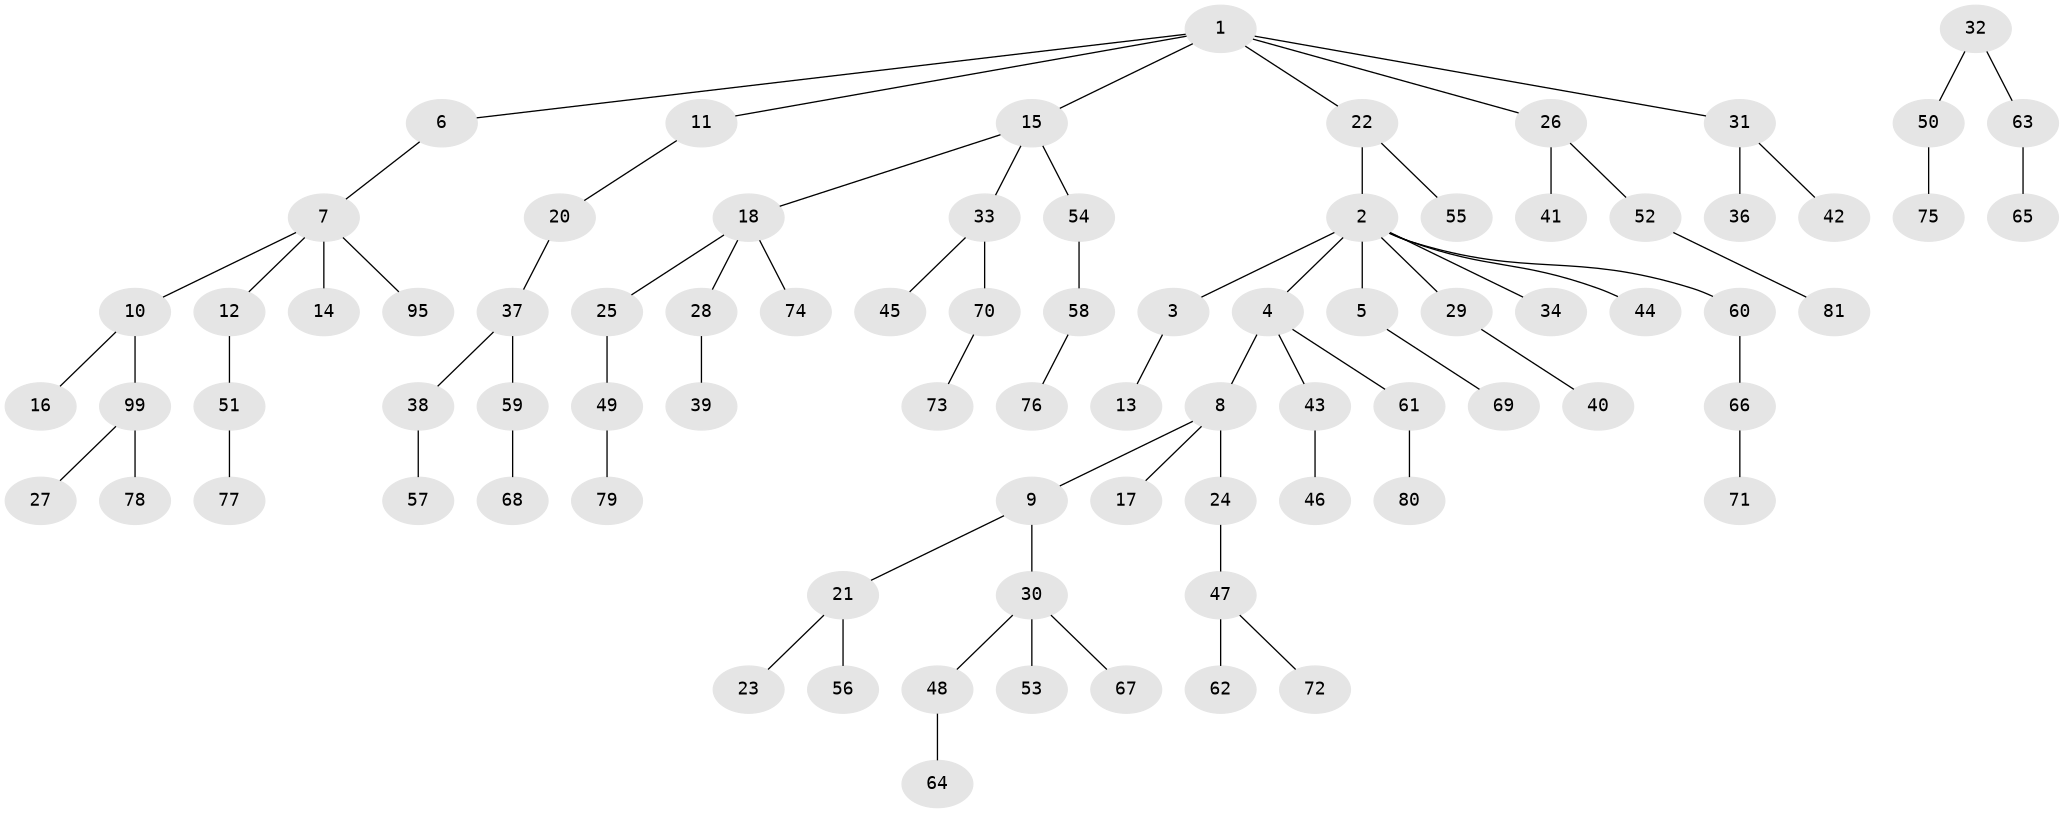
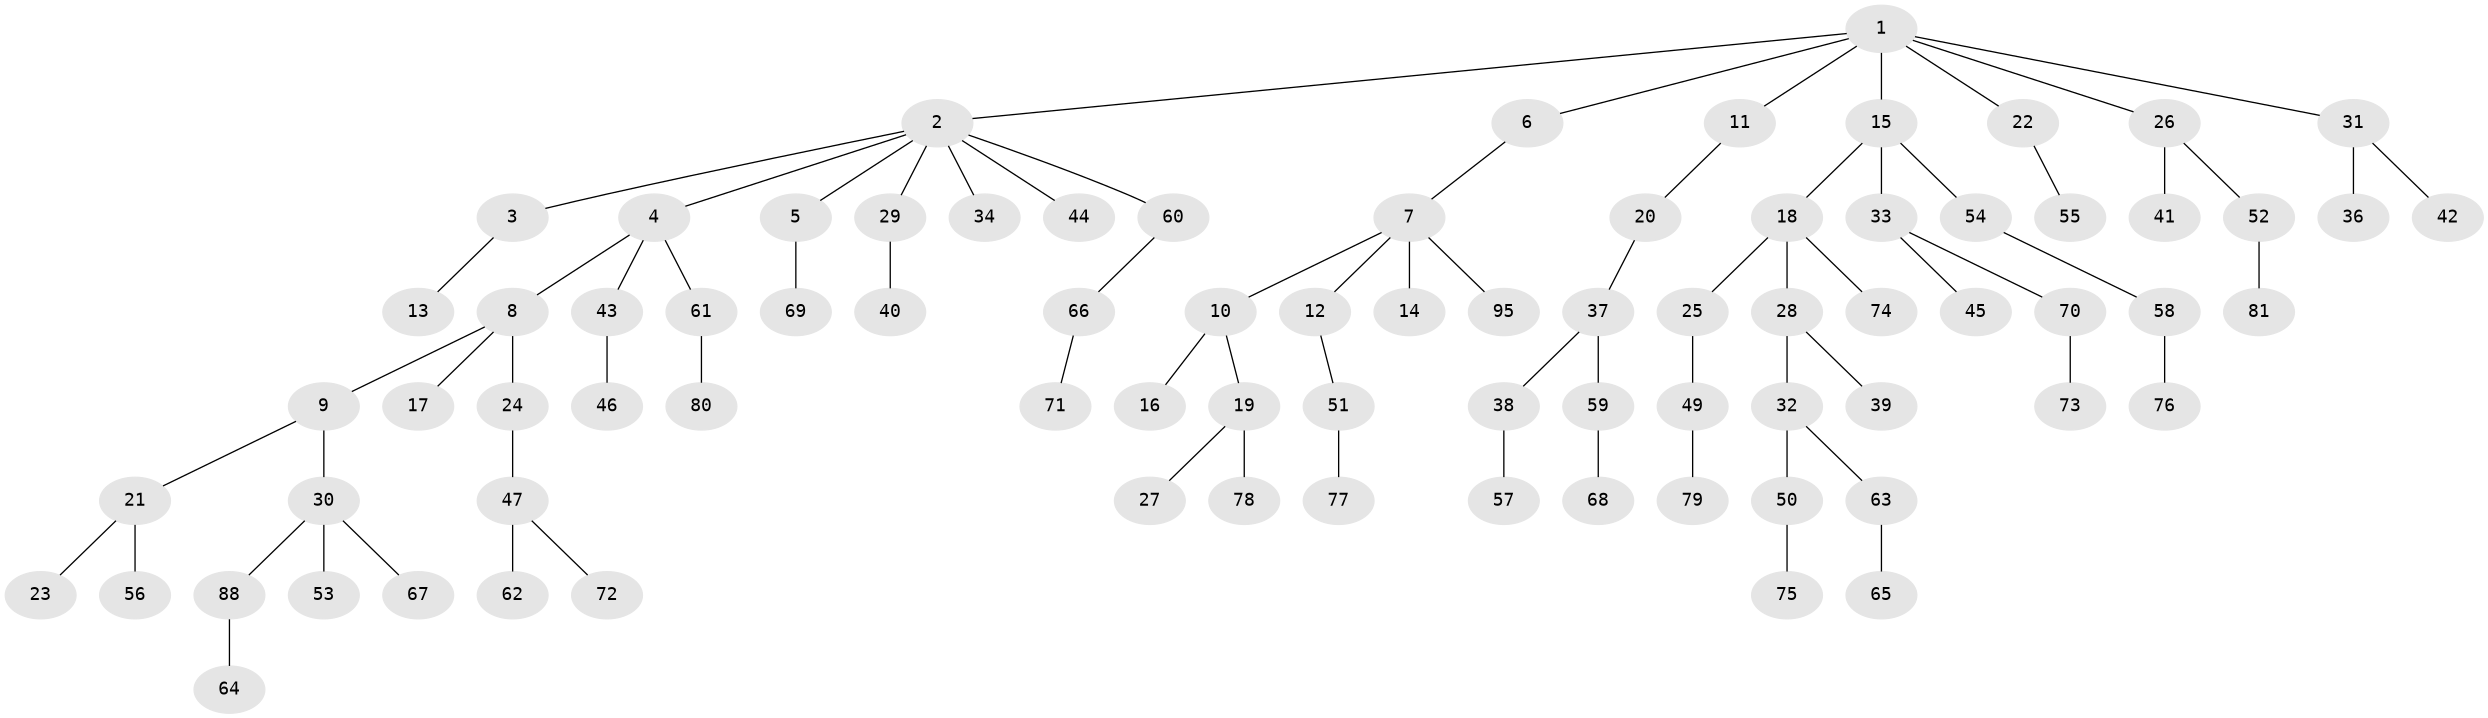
(1362, 171) -> (1410, 76)
none -> (1787, 359)
(135, 406) -> (1244, 406)
(937, 690) -> (229, 595)
